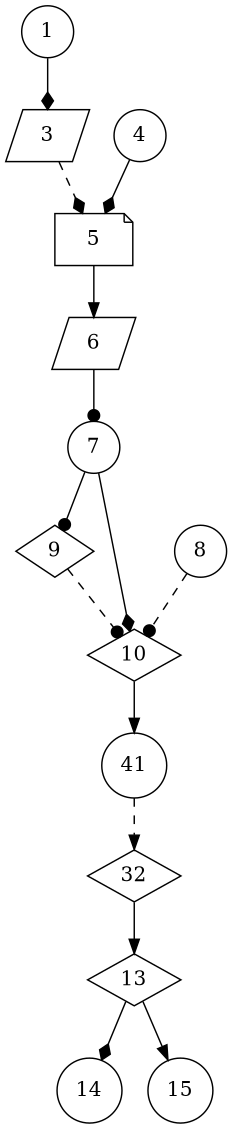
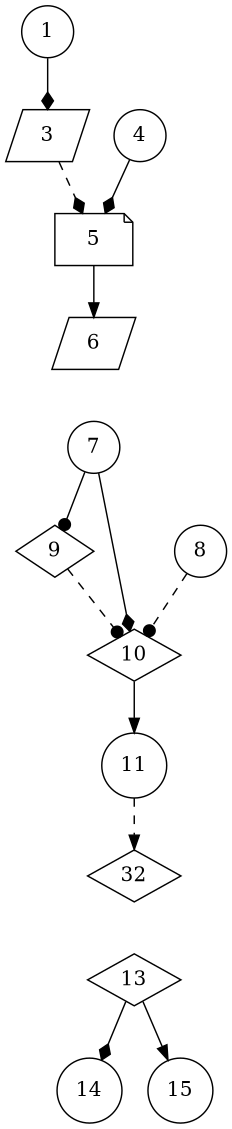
(94, 390) -> none
(134, 766) -> (134, 766)
(134, 921) -> none
